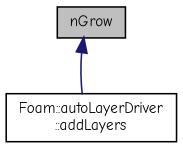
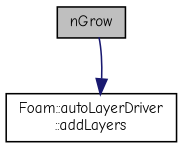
(81, 74) -> (101, 58)
